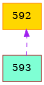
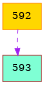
(27, 46) -> (17, 39)
